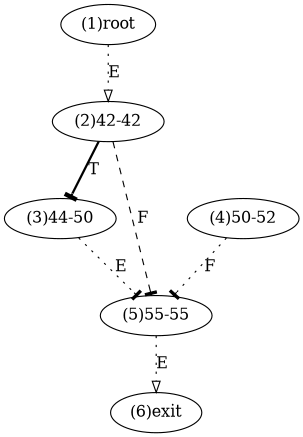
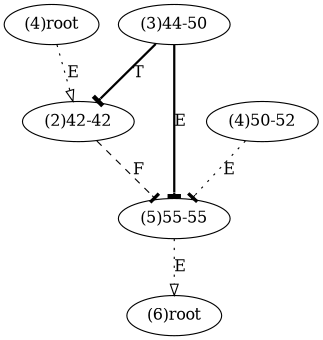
(108, 25) -> (52, 25)
(86, 167) -> (128, 71)
(106, 265) -> (174, 119)
(210, 267) -> (229, 170)
(156, 413) -> (174, 316)
